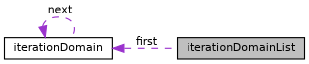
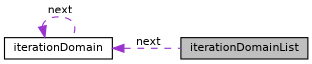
(145, 42) -> (147, 42)
